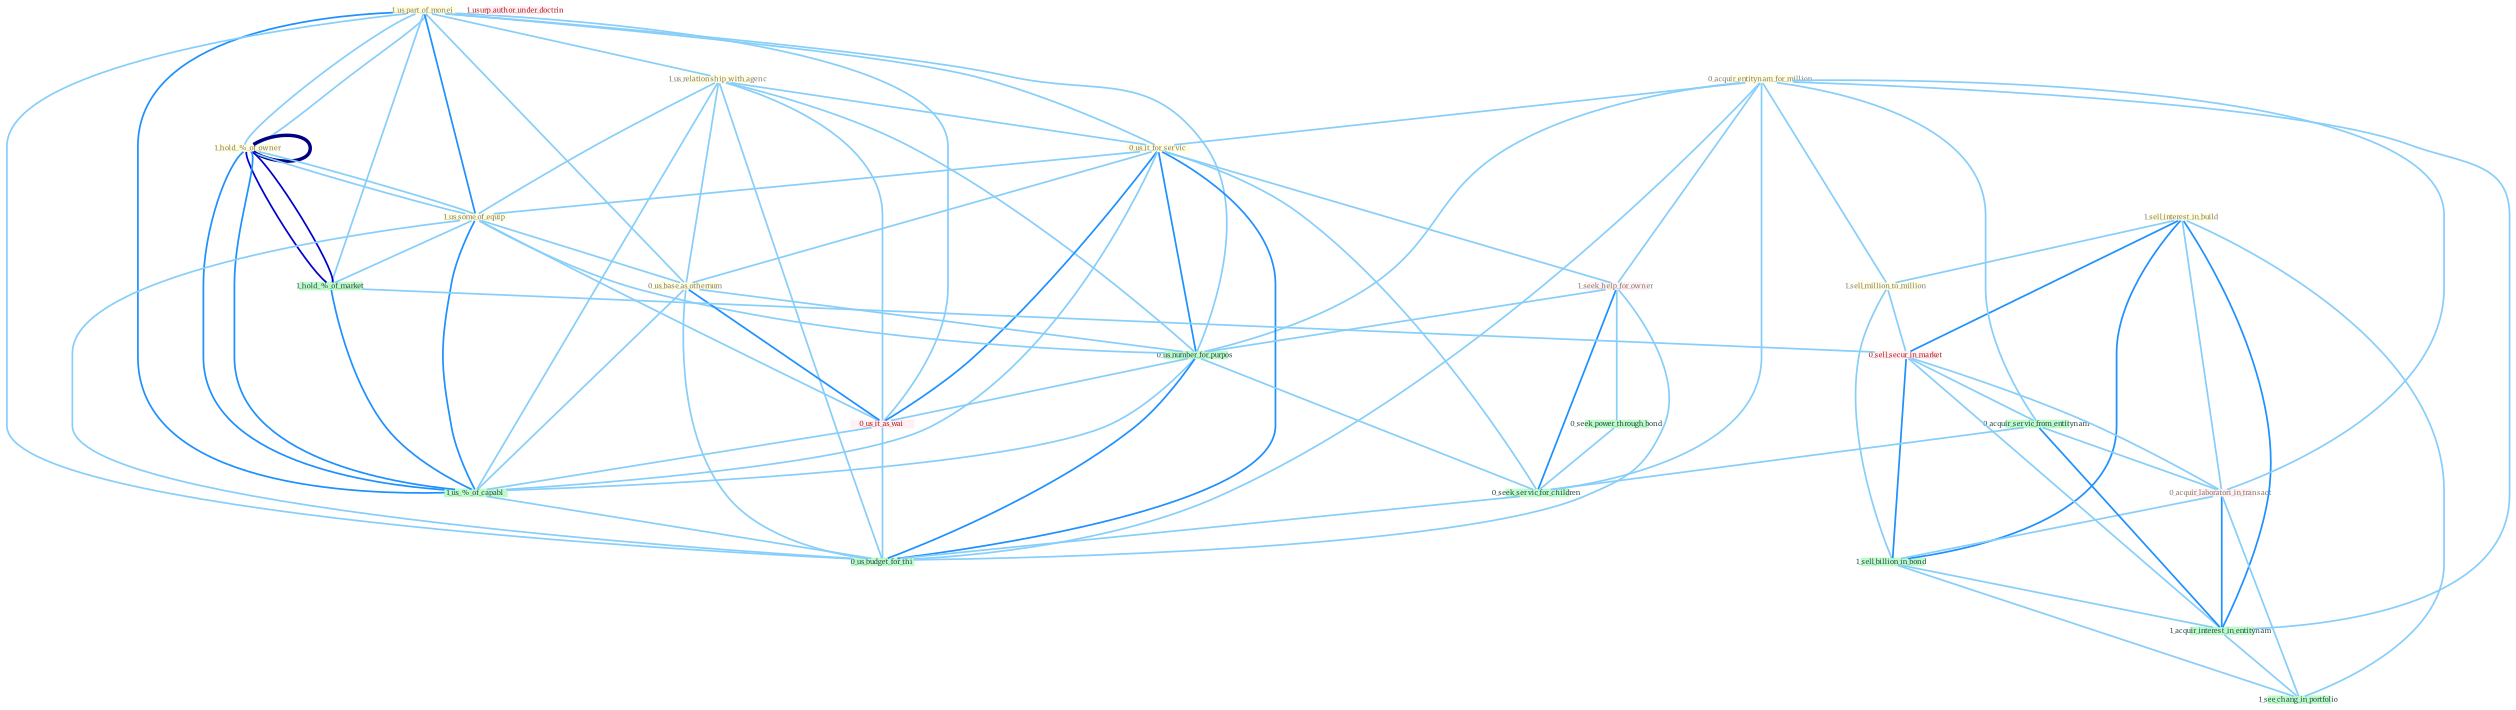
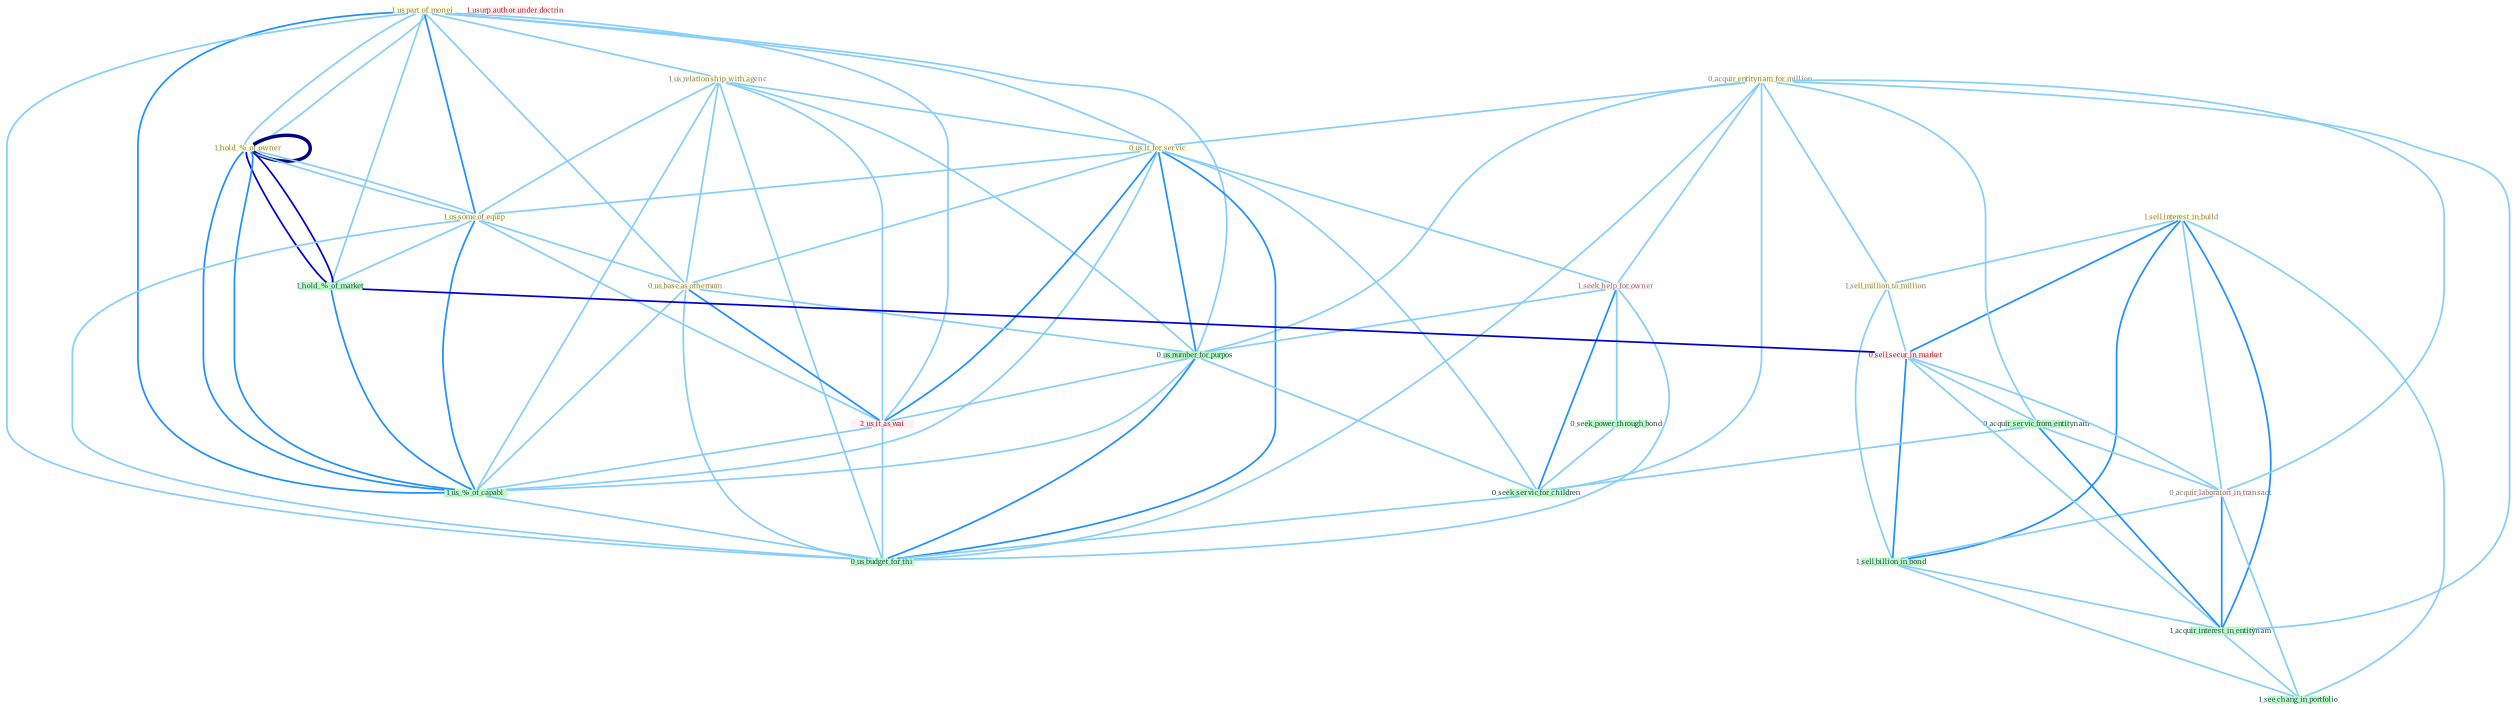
(1119, 321) -> (1119, 321)
(814, 324) -> none
(882, 424) -> (882, 424)
